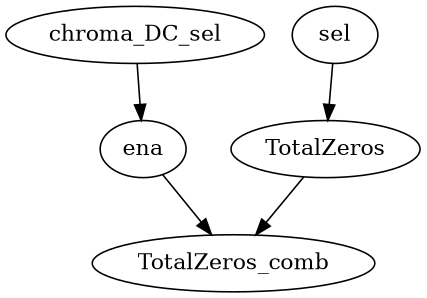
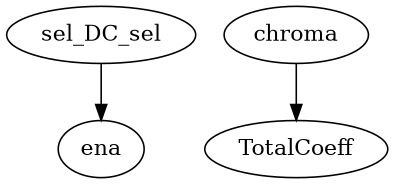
(135, 35) -> (101, 35)
(335, 35) -> (296, 35)
(326, 149) -> (296, 149)
(234, 263) -> none
